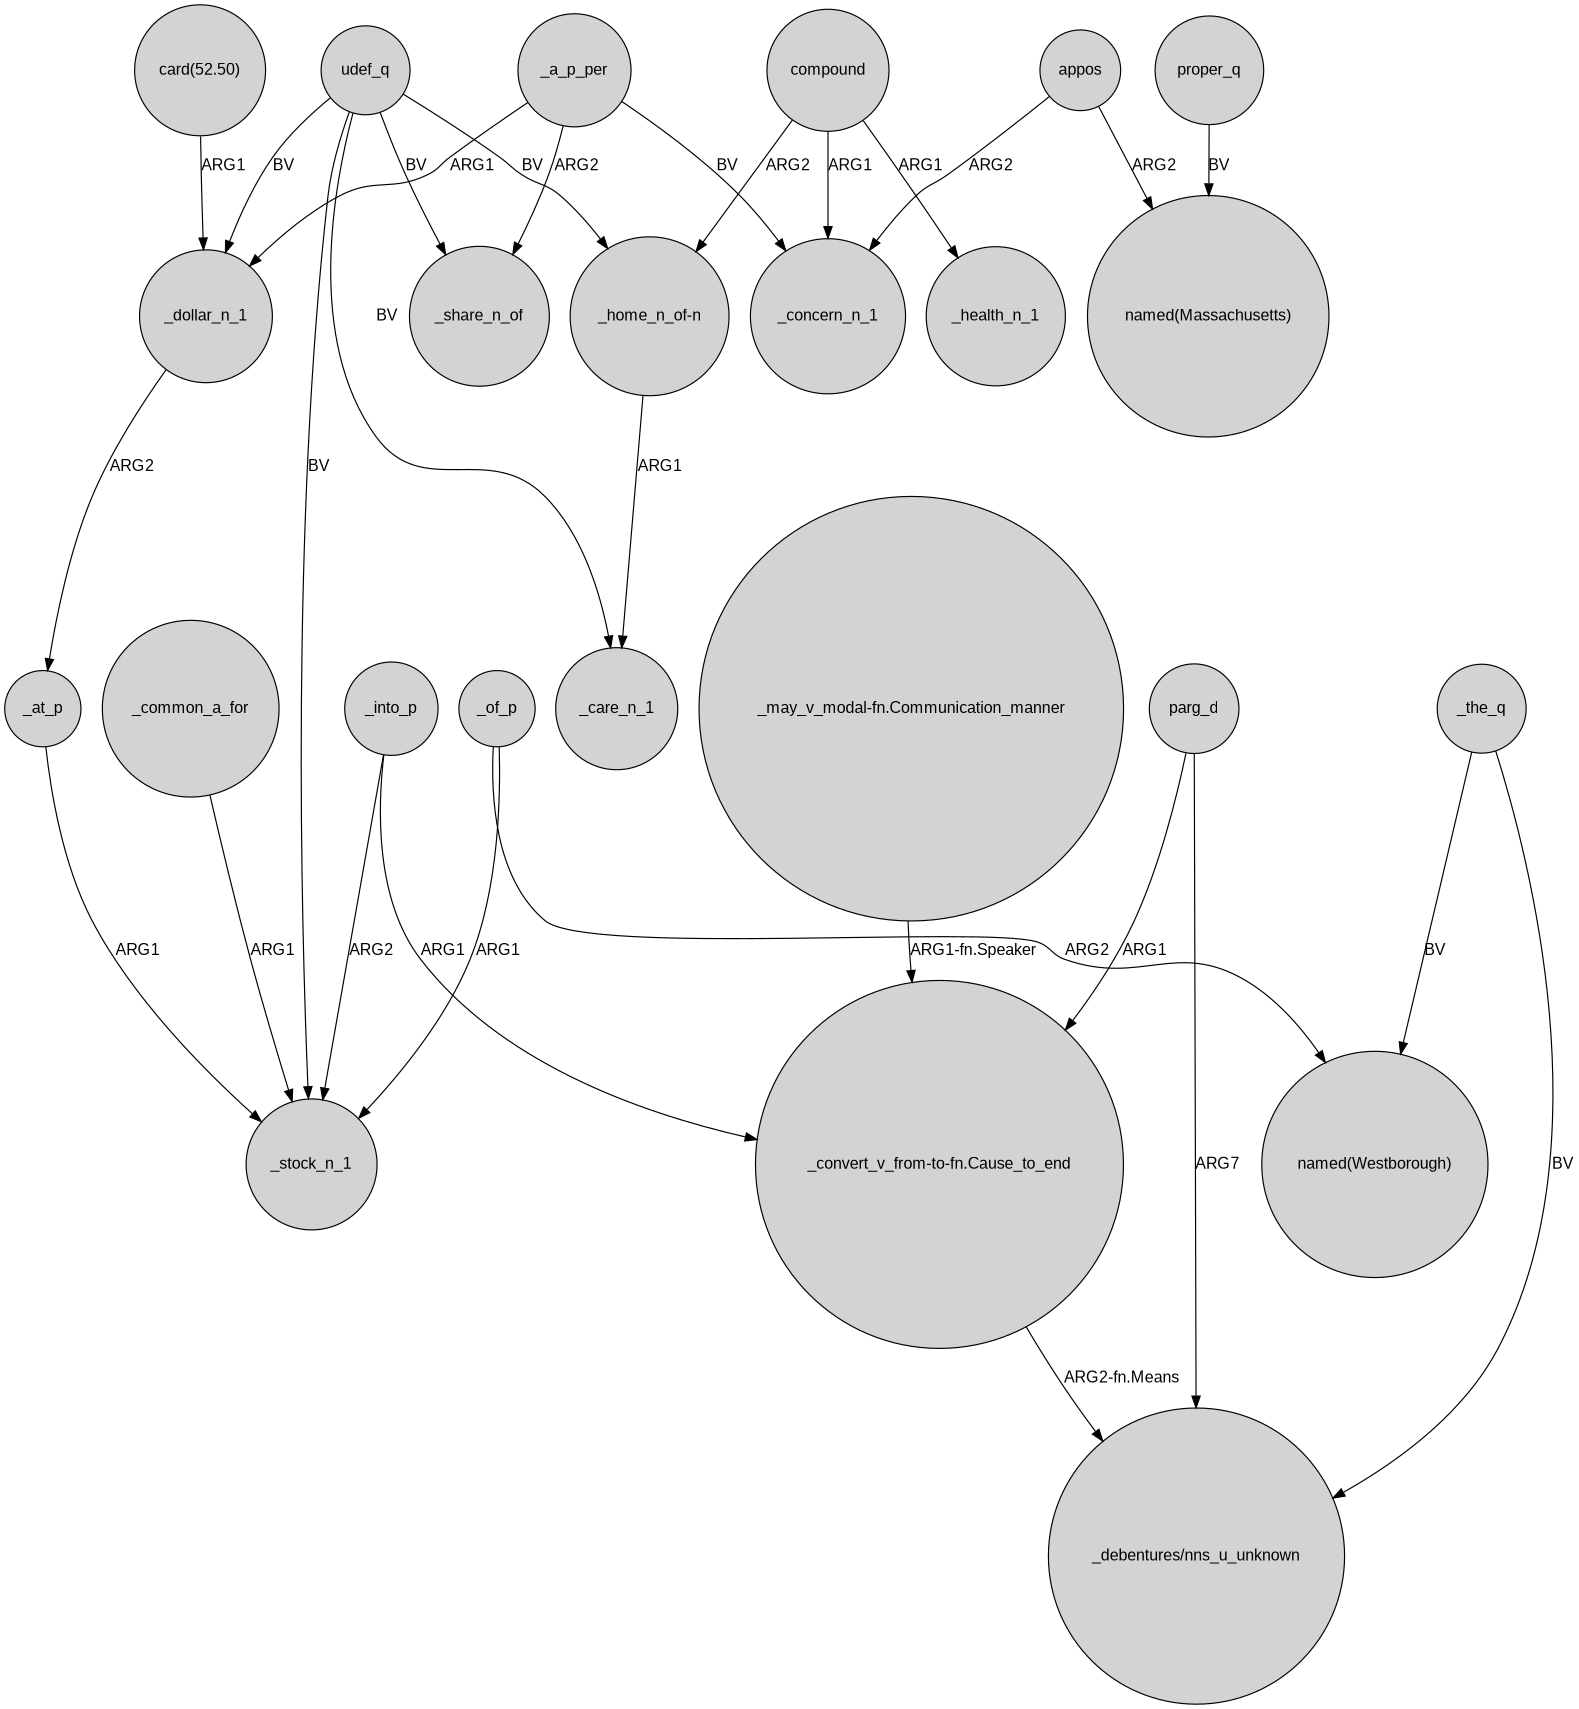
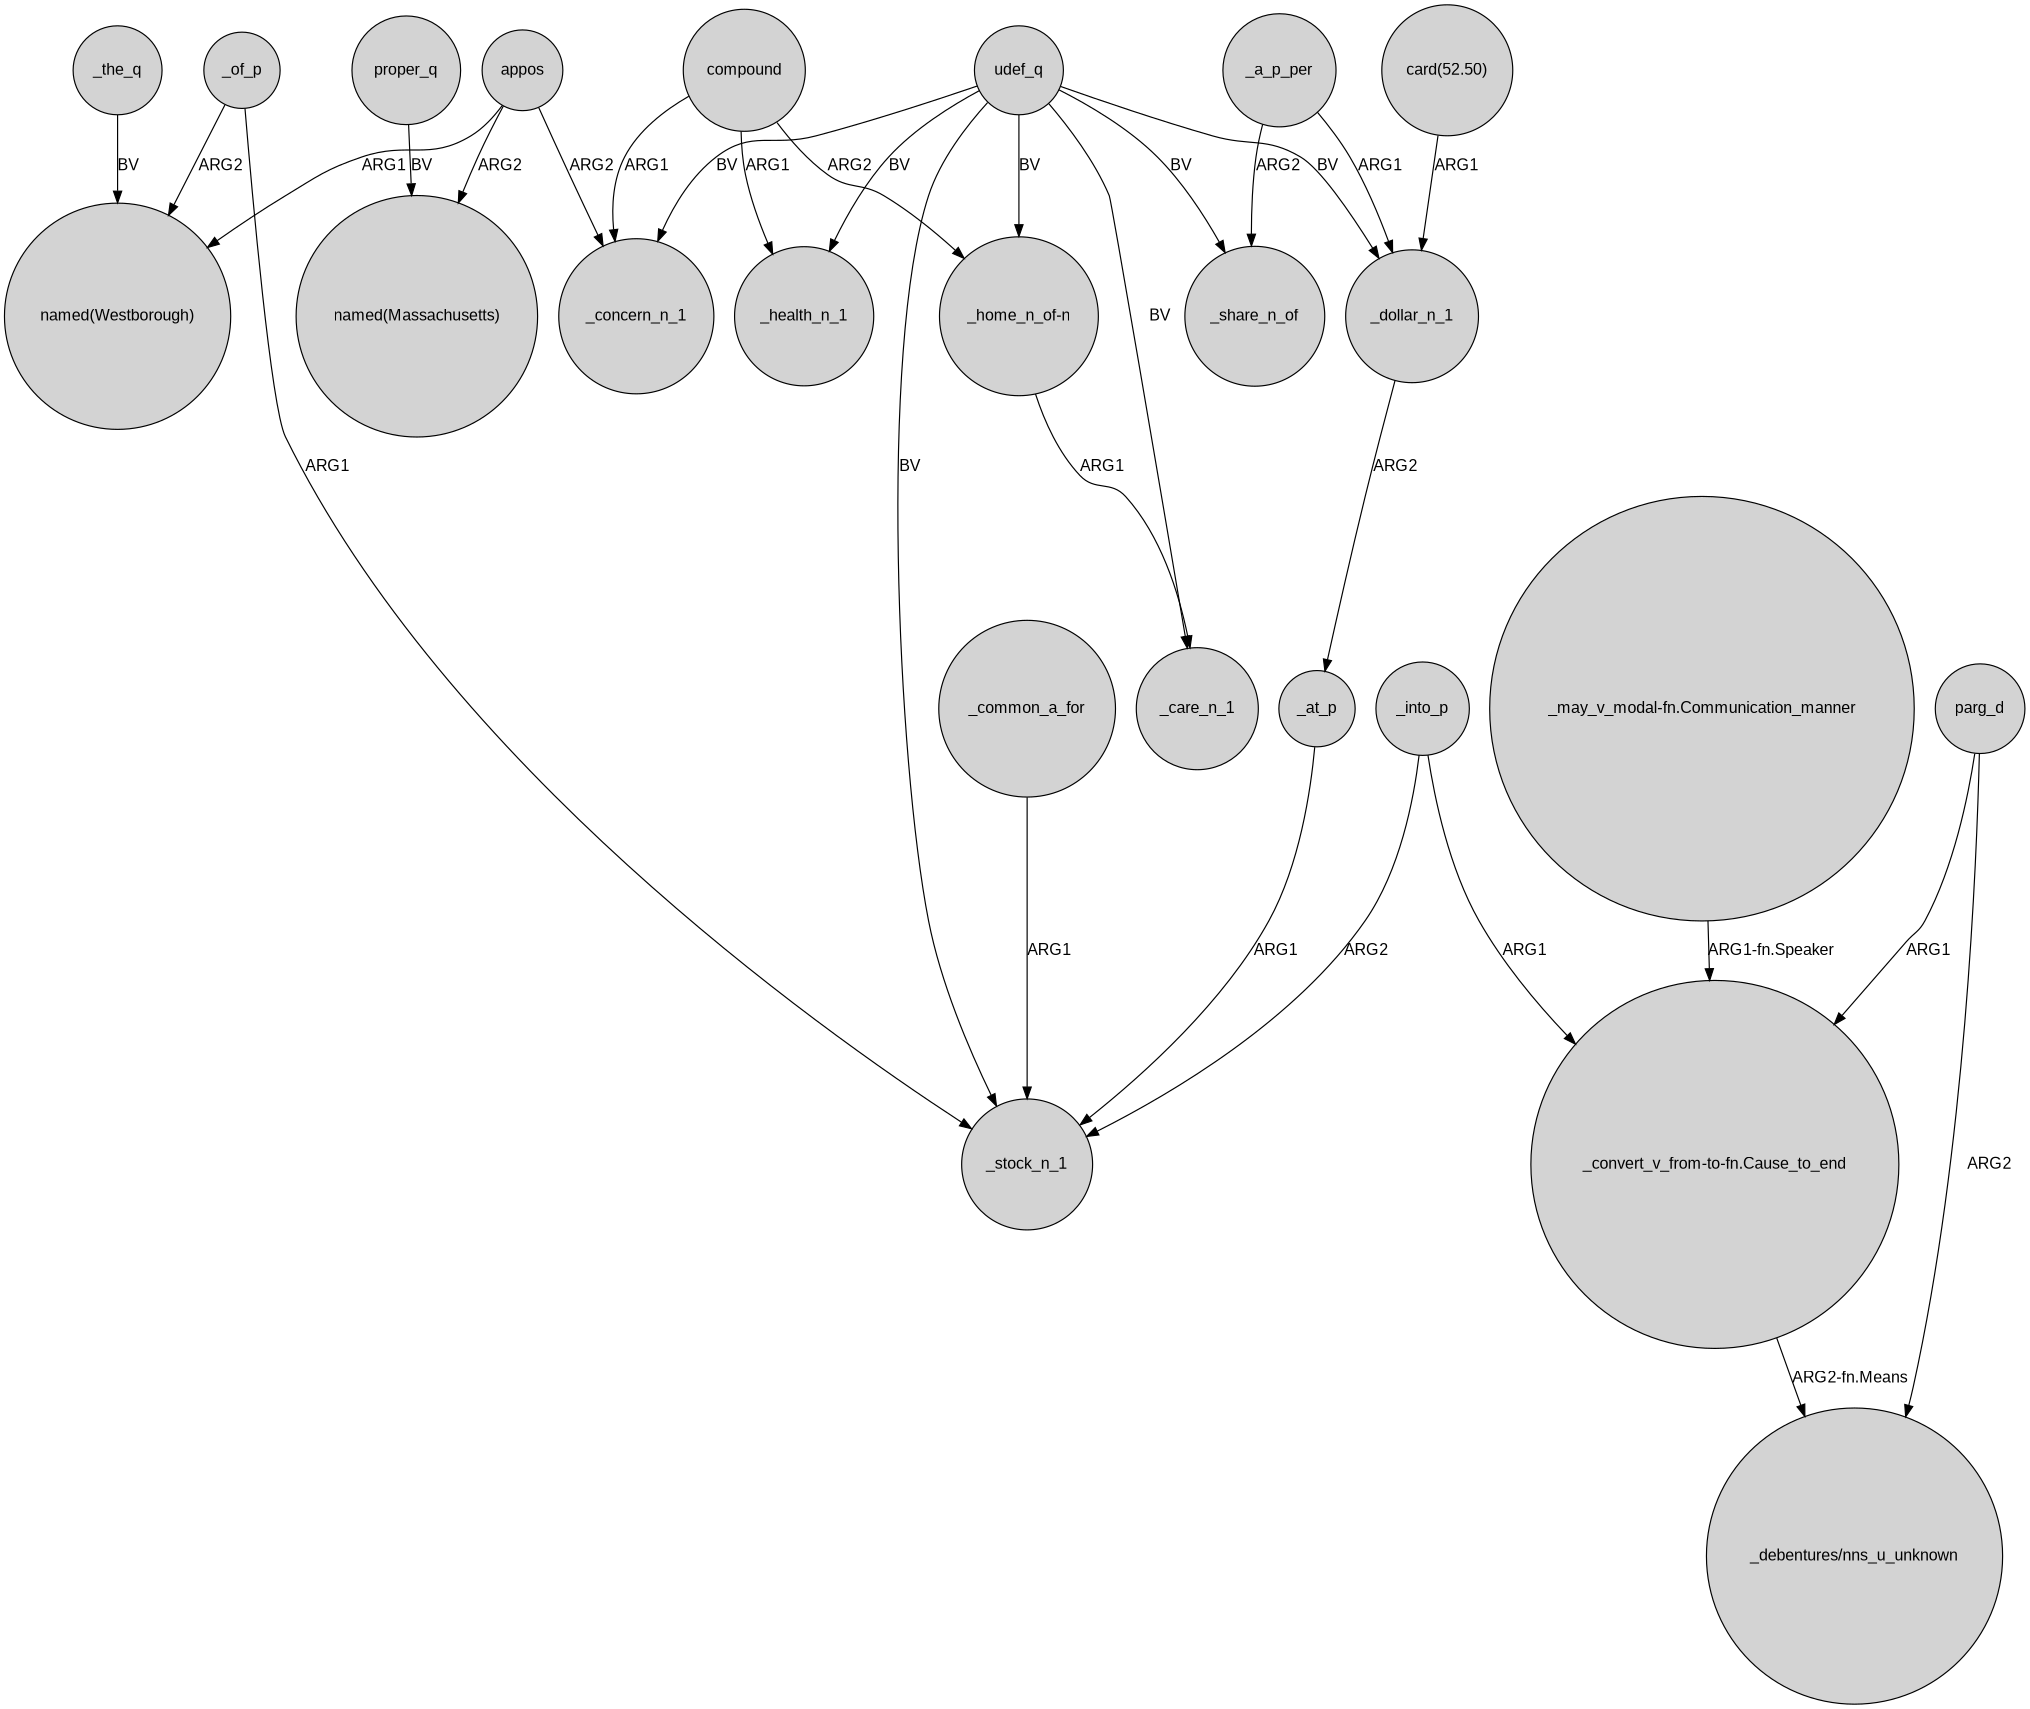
none -> (893, 152)
none -> (356, 159)
(706, 165) -> (803, 139)
(1549, 1158) -> none
(1218, 1164) -> (1990, 1164)
